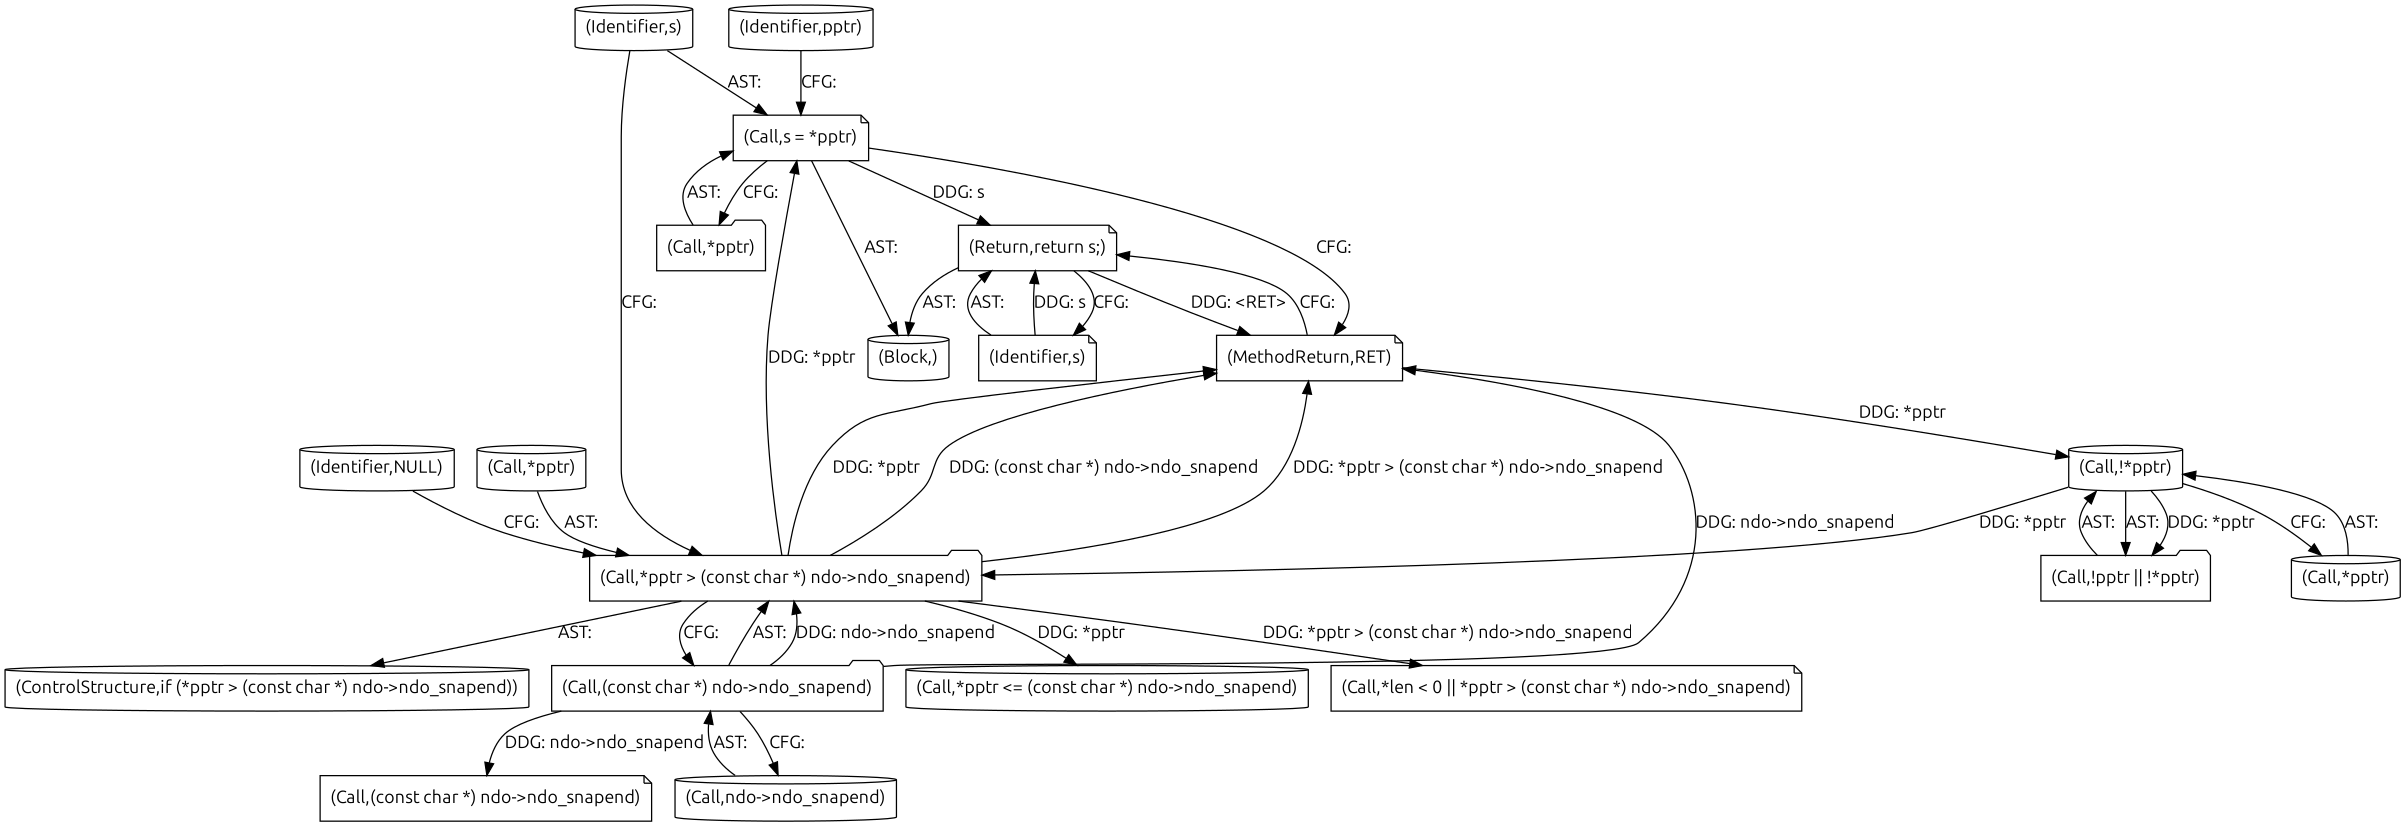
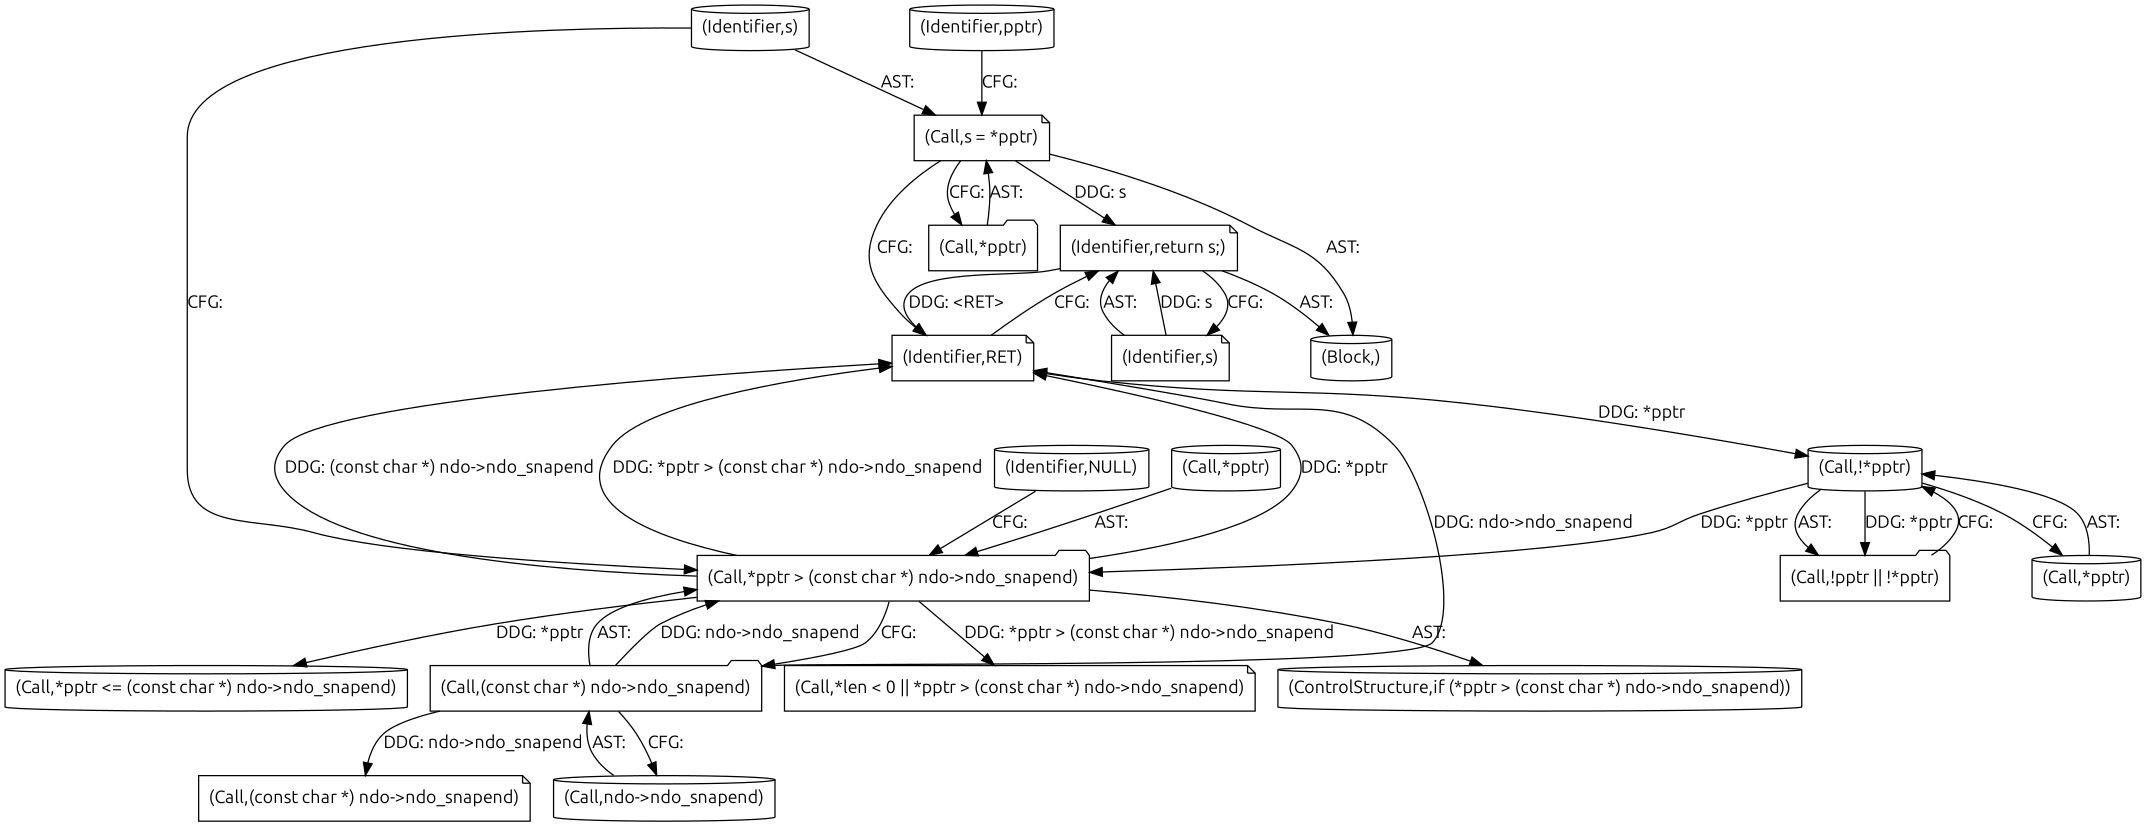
(1038, 248) -> (1149, 248)
(1310, 358) -> (963, 358)
(767, 364) -> none
(2101, 523) -> (1978, 523)
